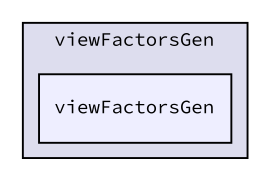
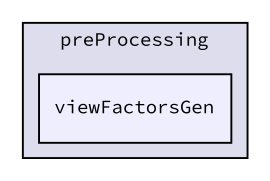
(135, 41) -> (135, 41)
